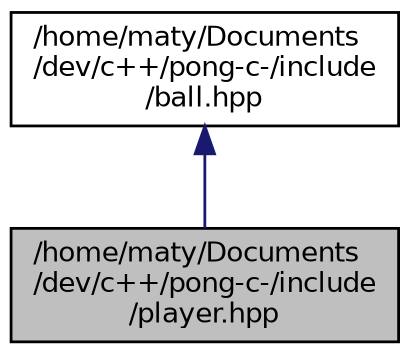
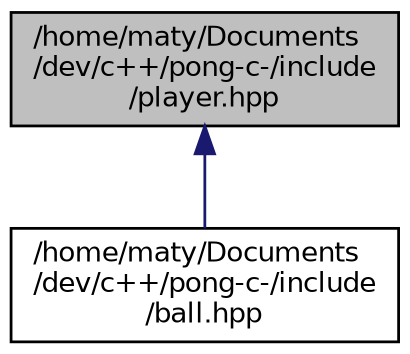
(205, 191) -> (205, 191)
